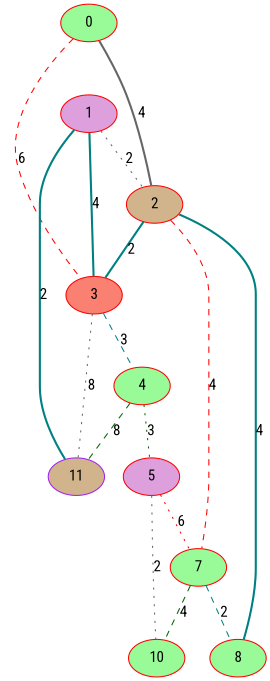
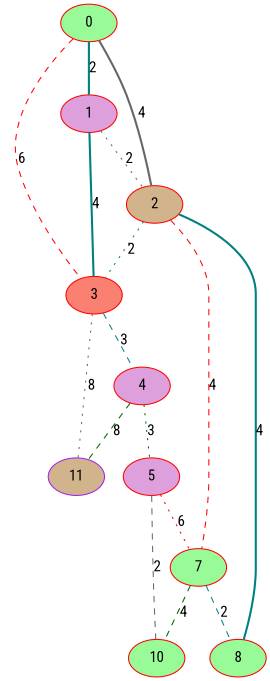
(124, 250) -> (124, 250)
(40, 293) -> (89, 68)
(142, 386) -> (142, 386)
(153, 568) -> (153, 568)
